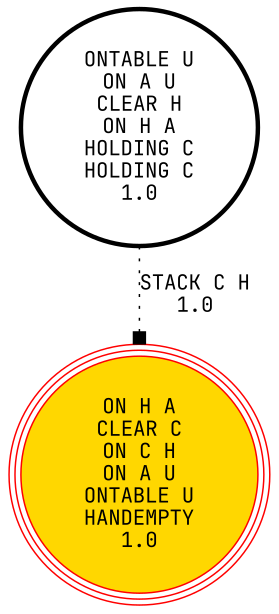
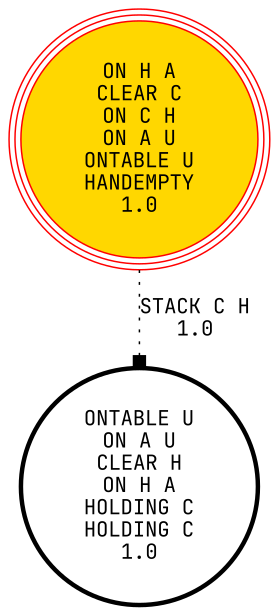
(139, 288) -> (139, 311)
